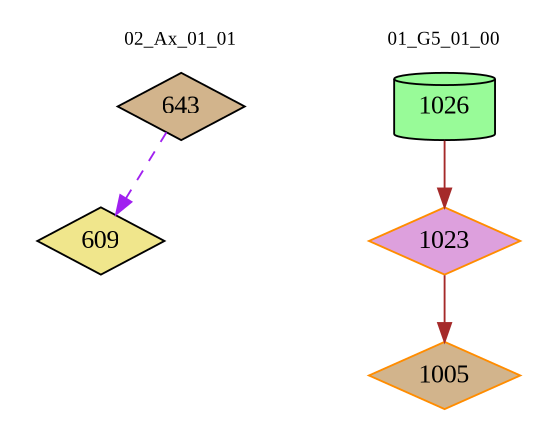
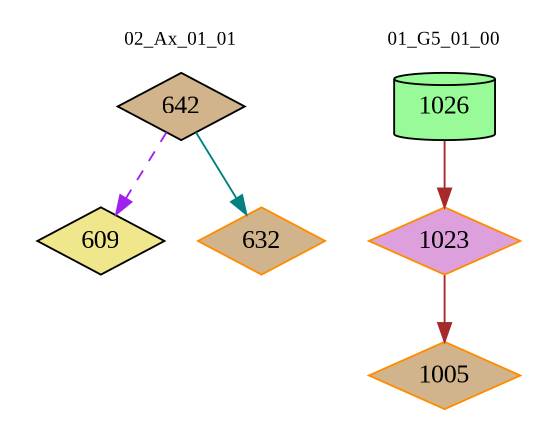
(181, 106) -> (181, 106)
none -> (262, 241)
